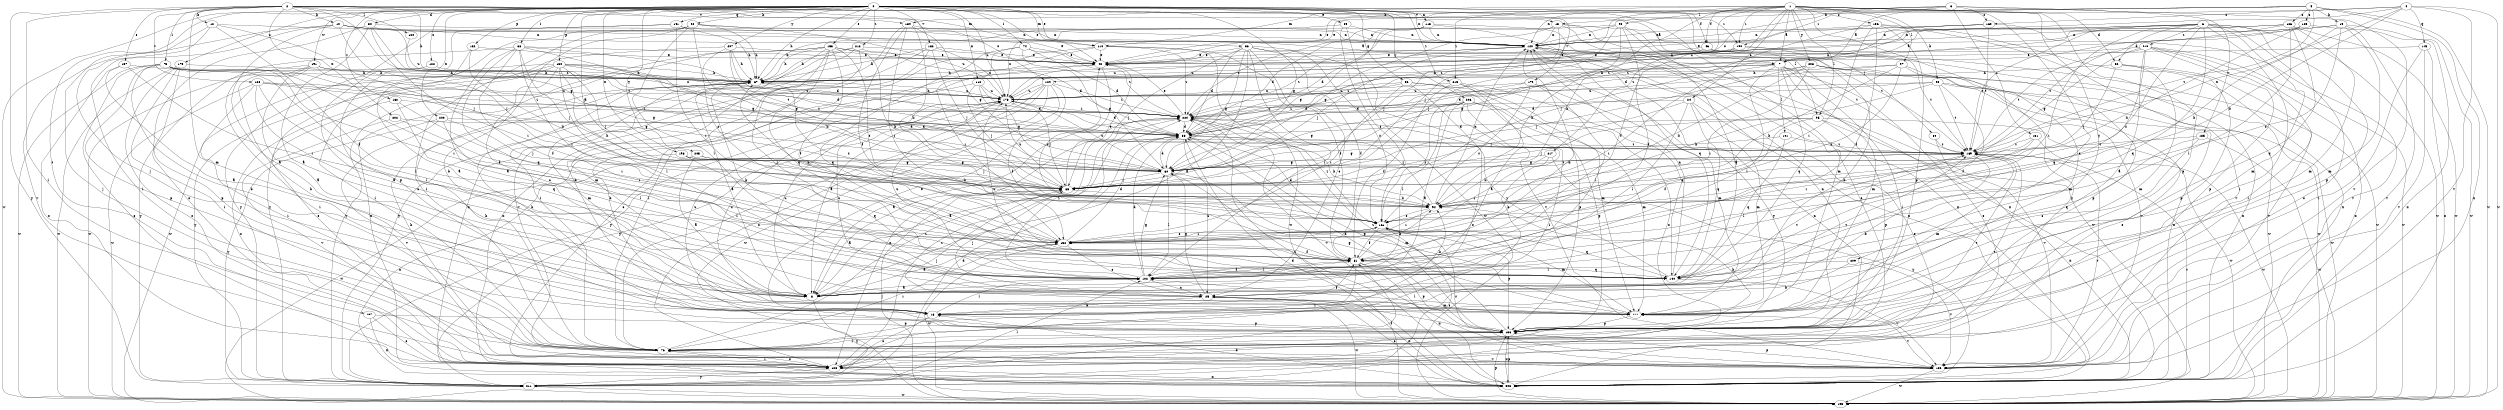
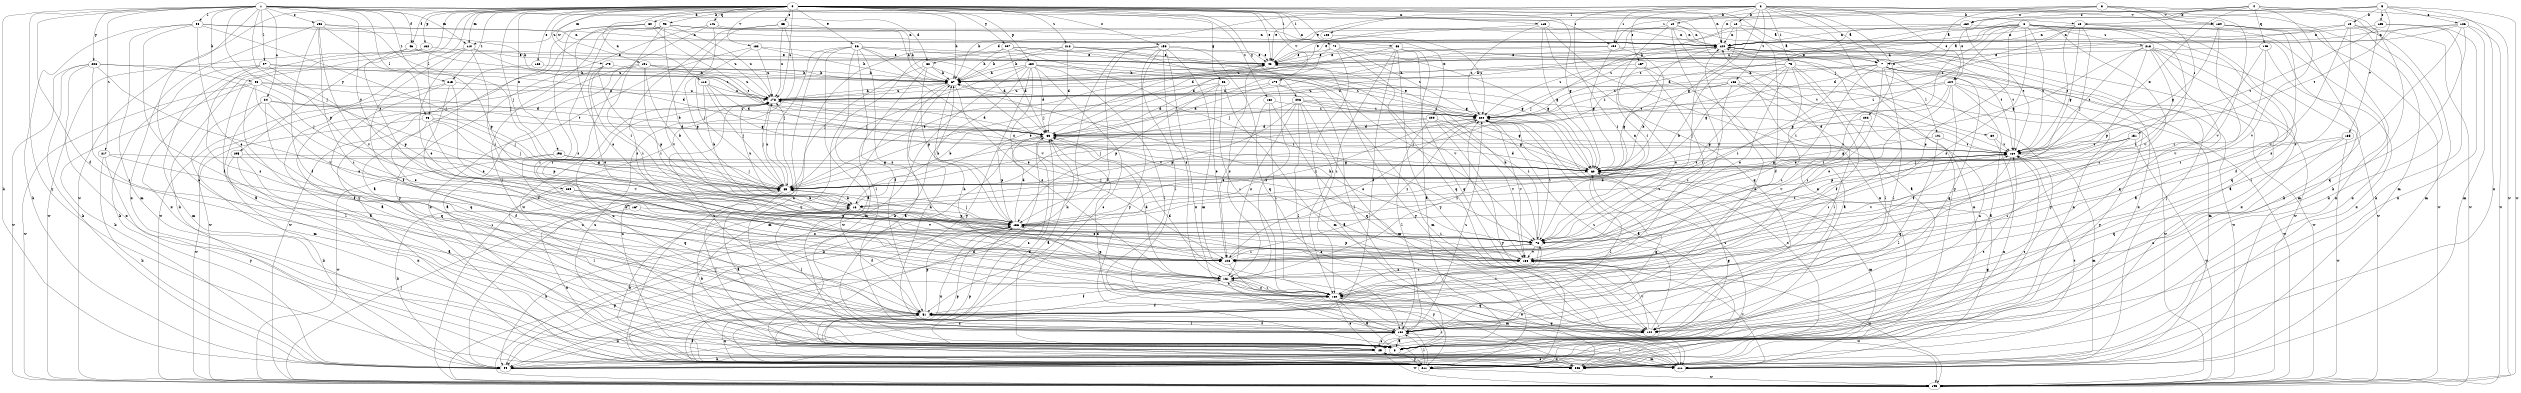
(791, 119) -> (1497, 138)
(582, 197) -> (822, 193)
none -> (1553, 215)
none -> (1176, 237)
